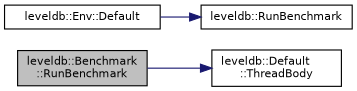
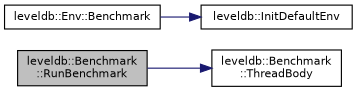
(82, 17) -> (82, 17)
(277, 17) -> (277, 17)
(277, 68) -> (277, 68)
